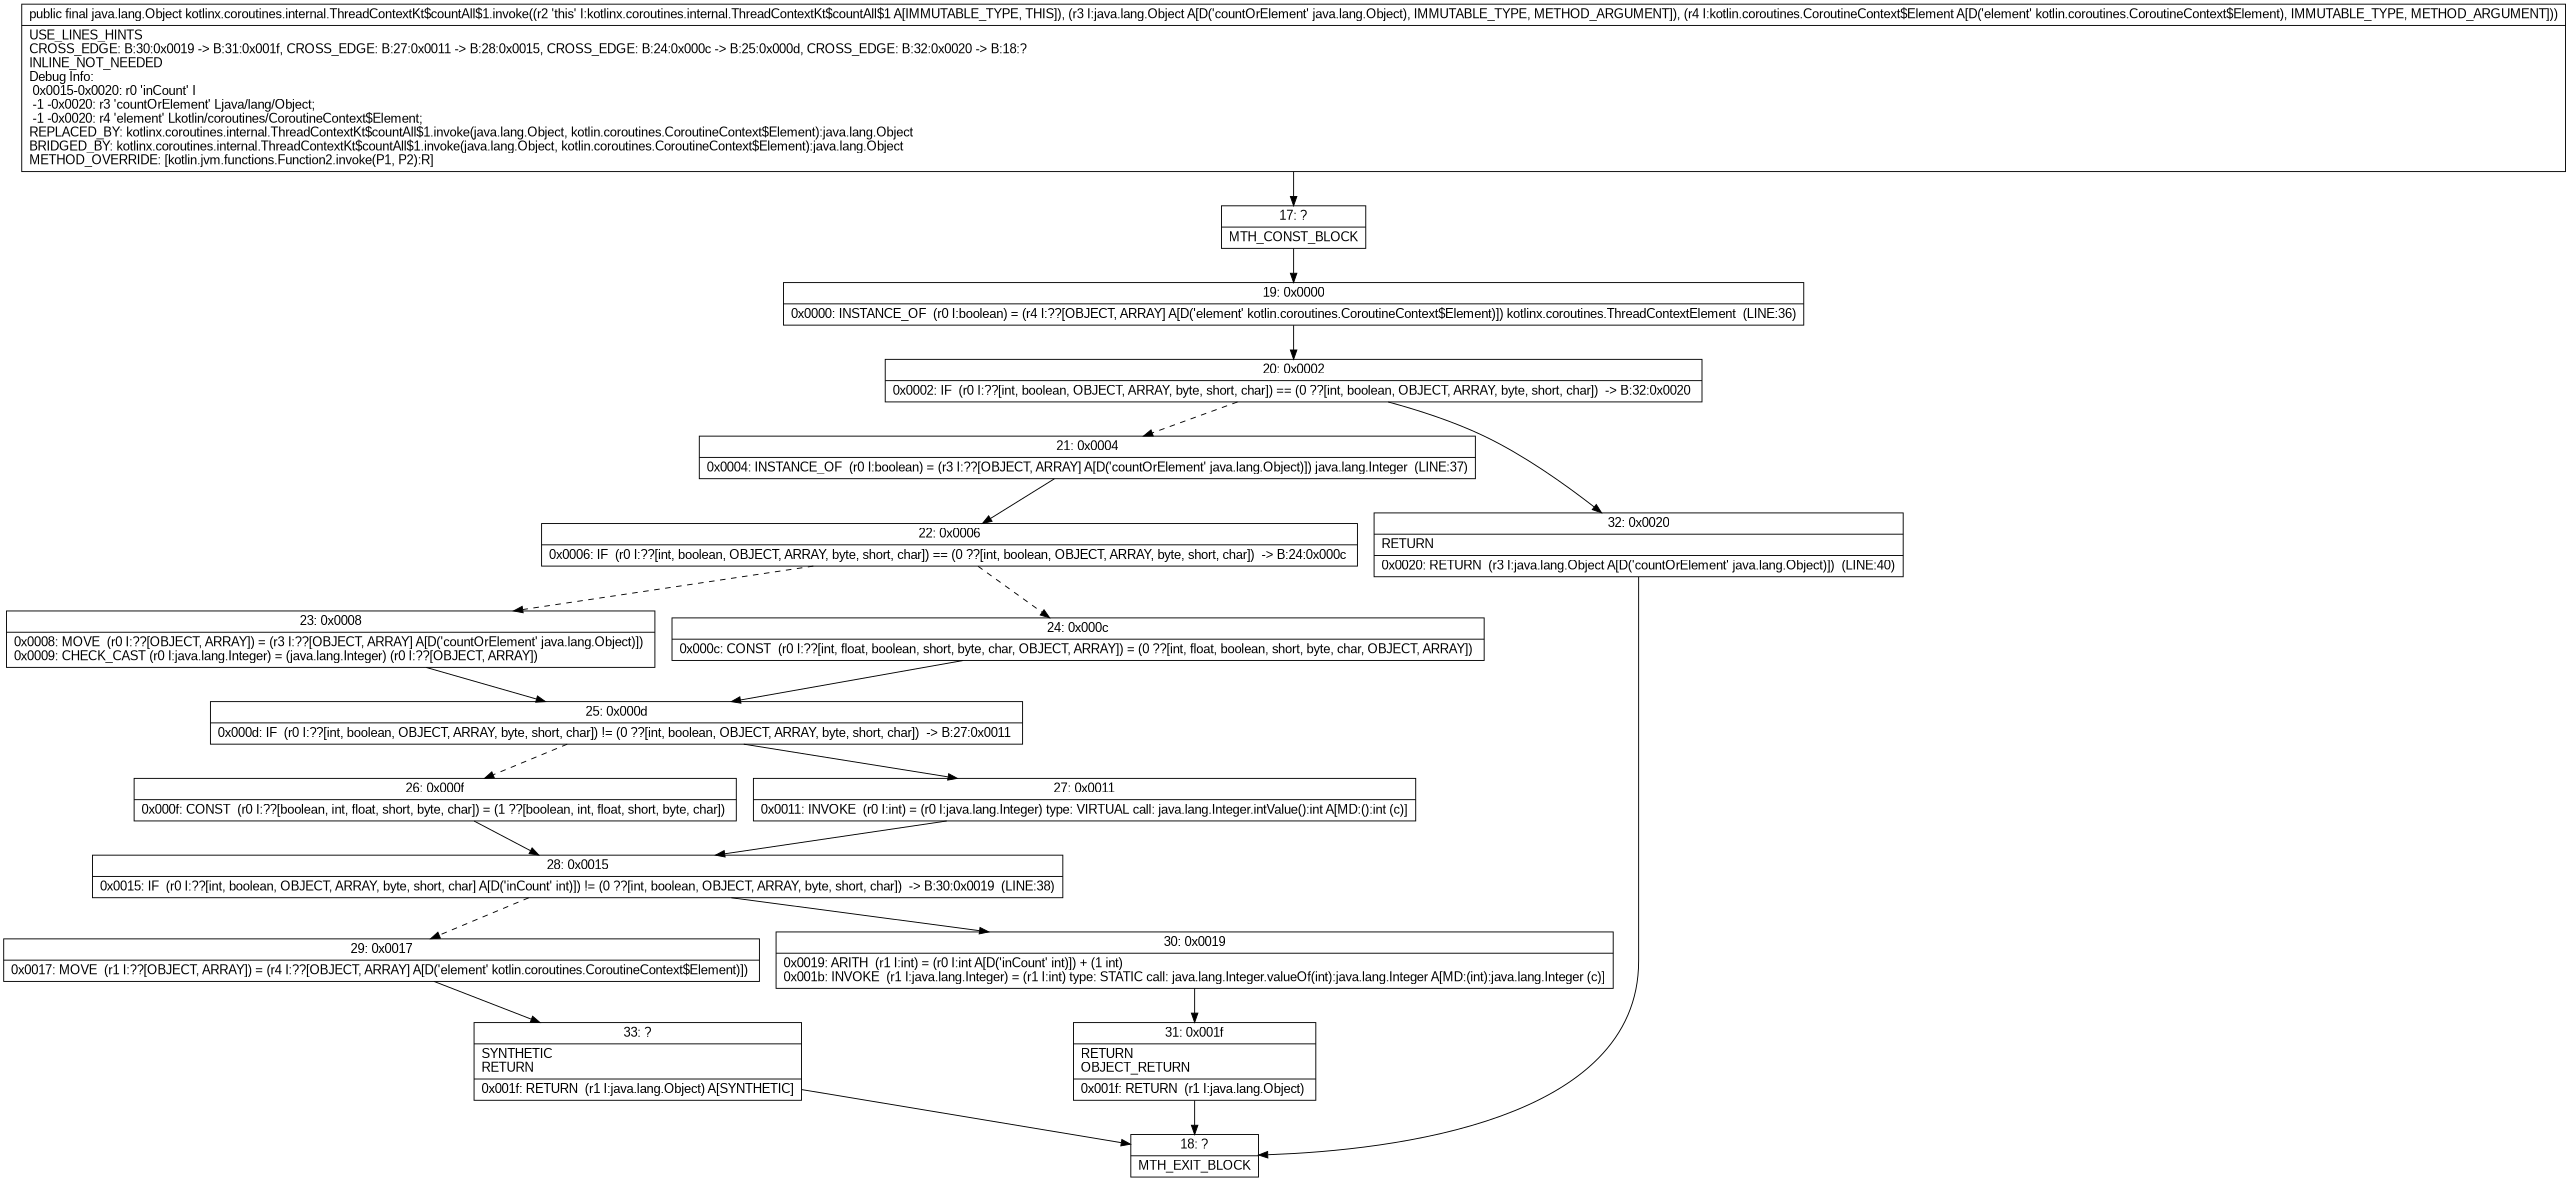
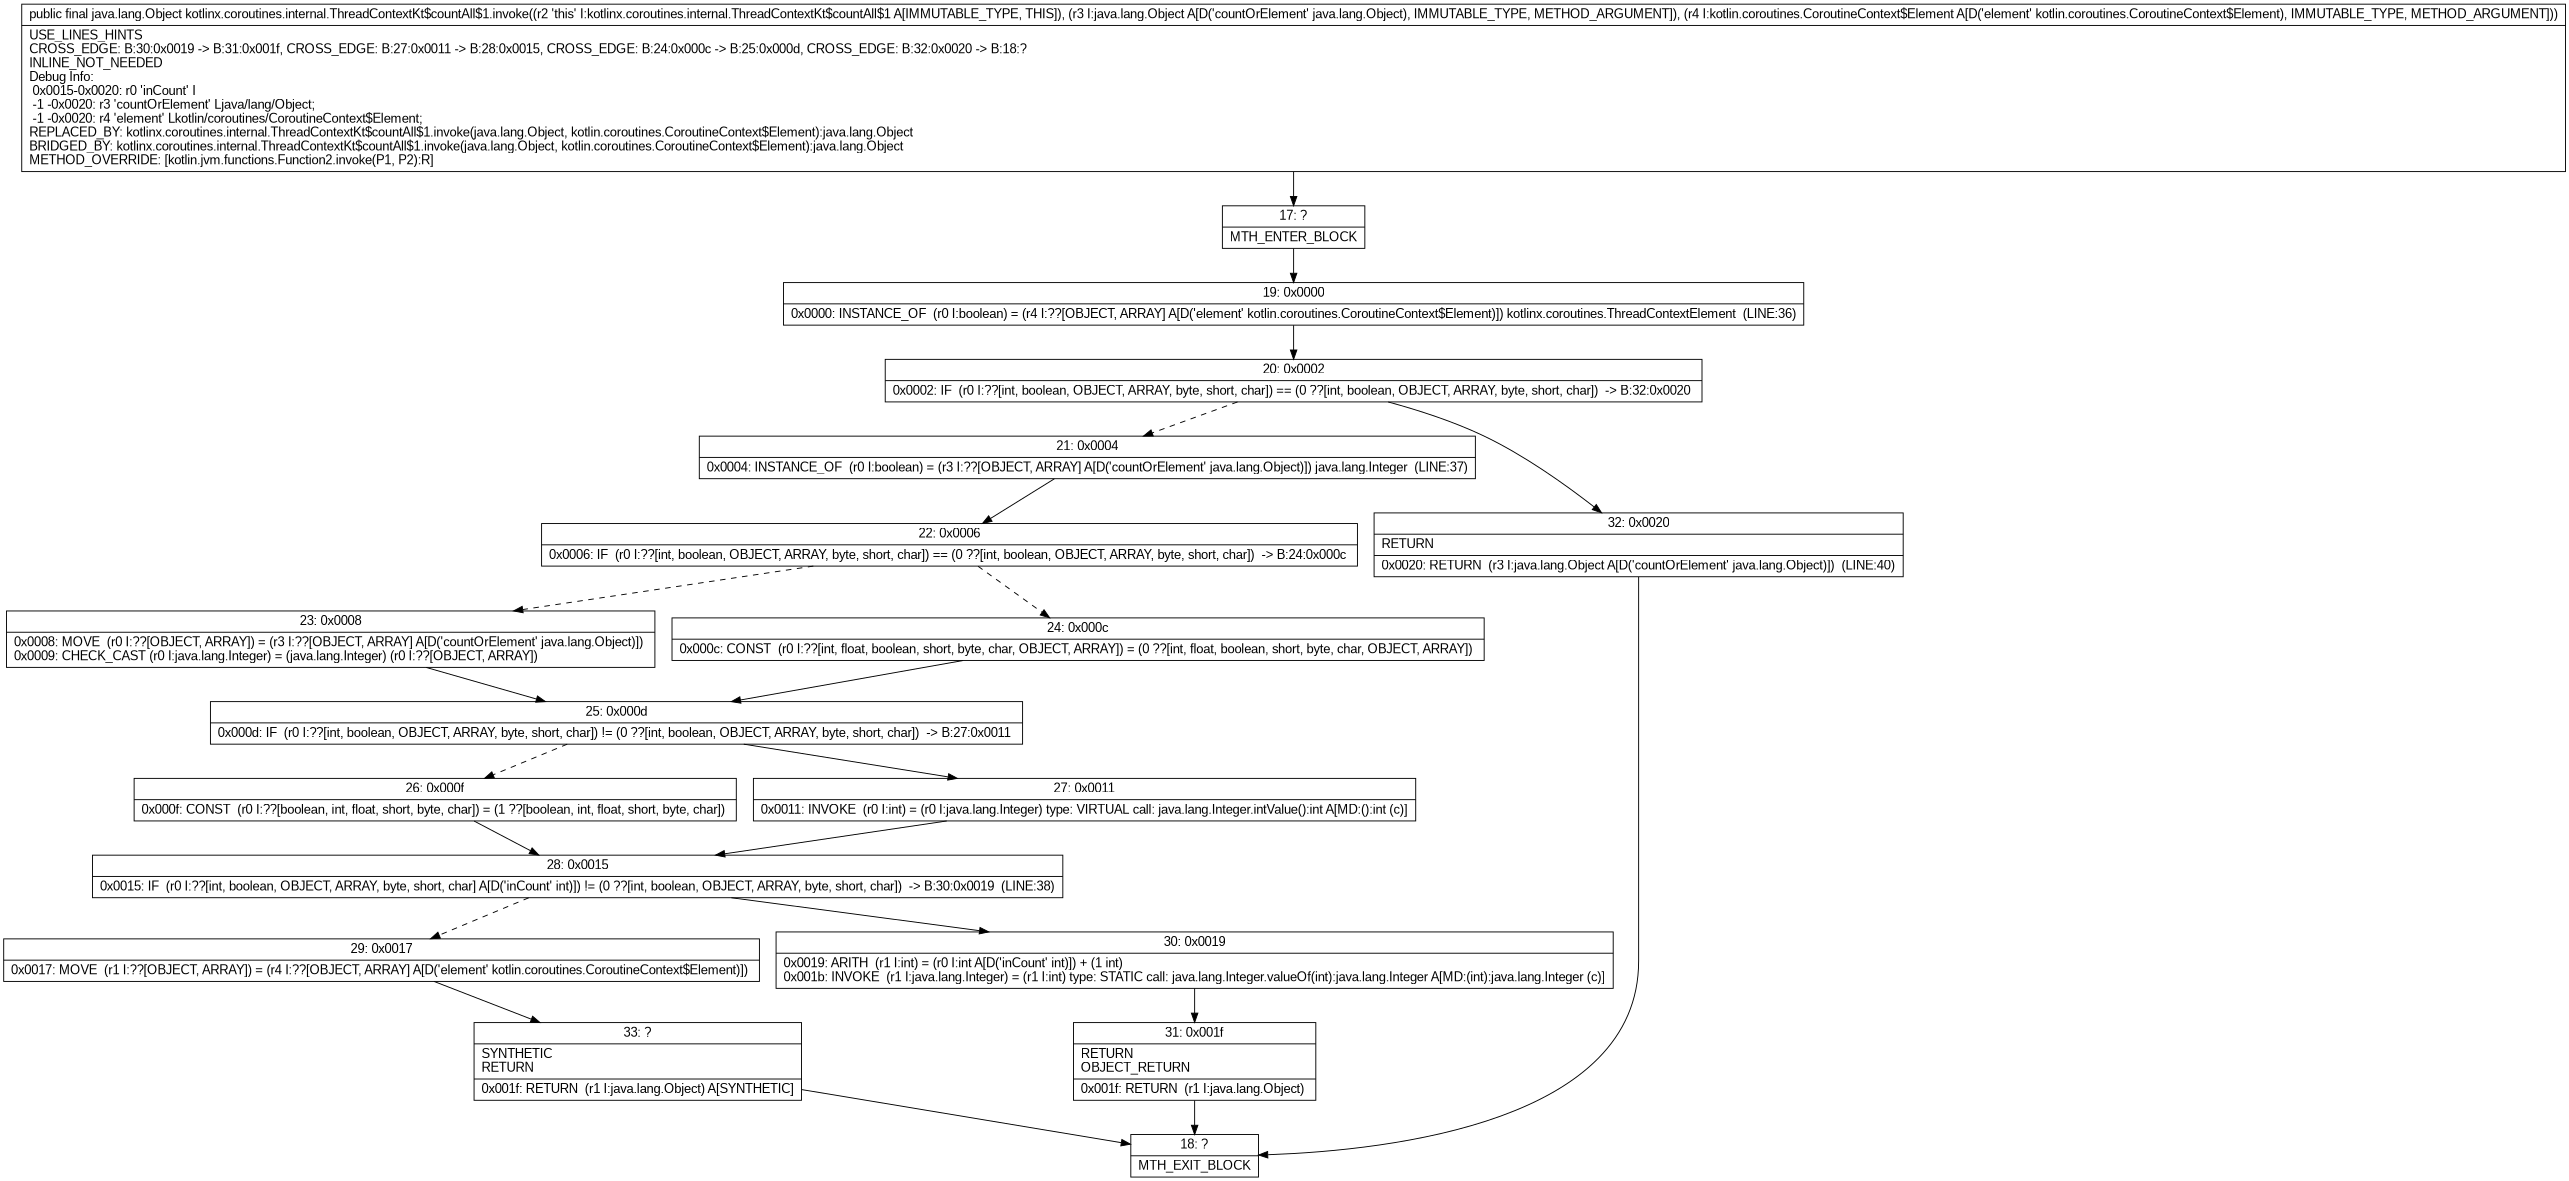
(1294, 237) -> (1294, 237)
